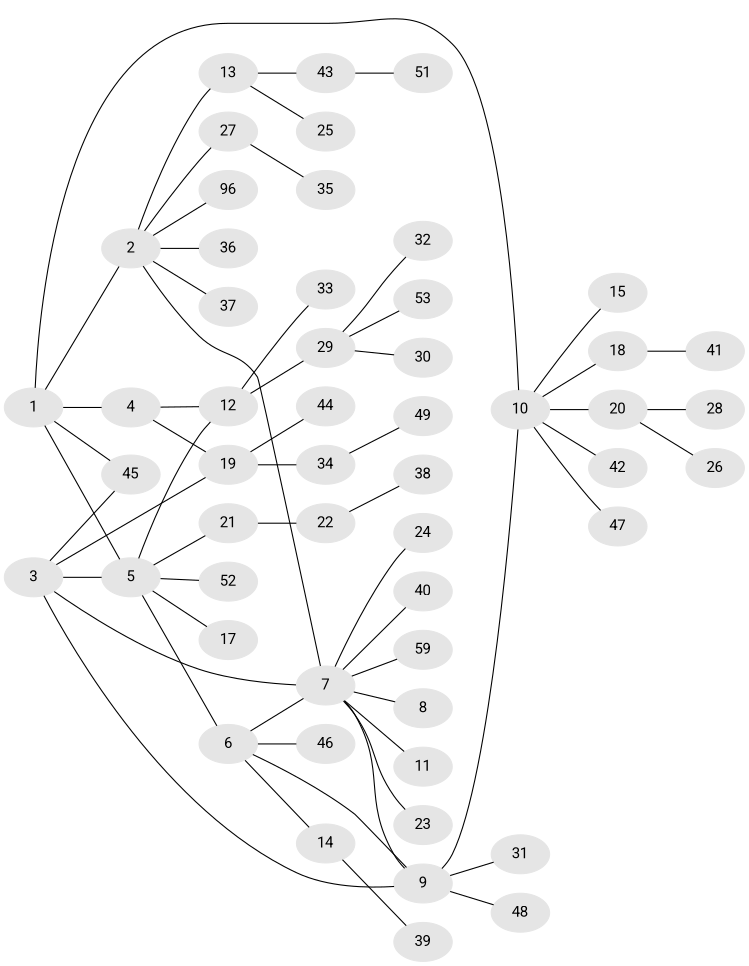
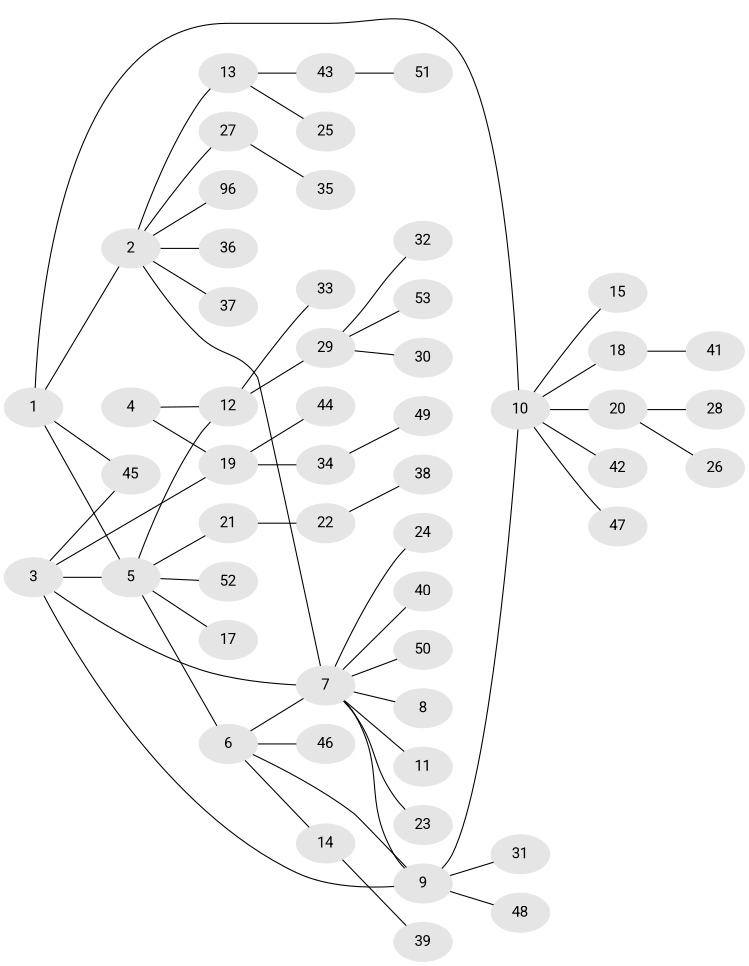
(82, 407) -> none
(423, 650) -> (423, 650)
